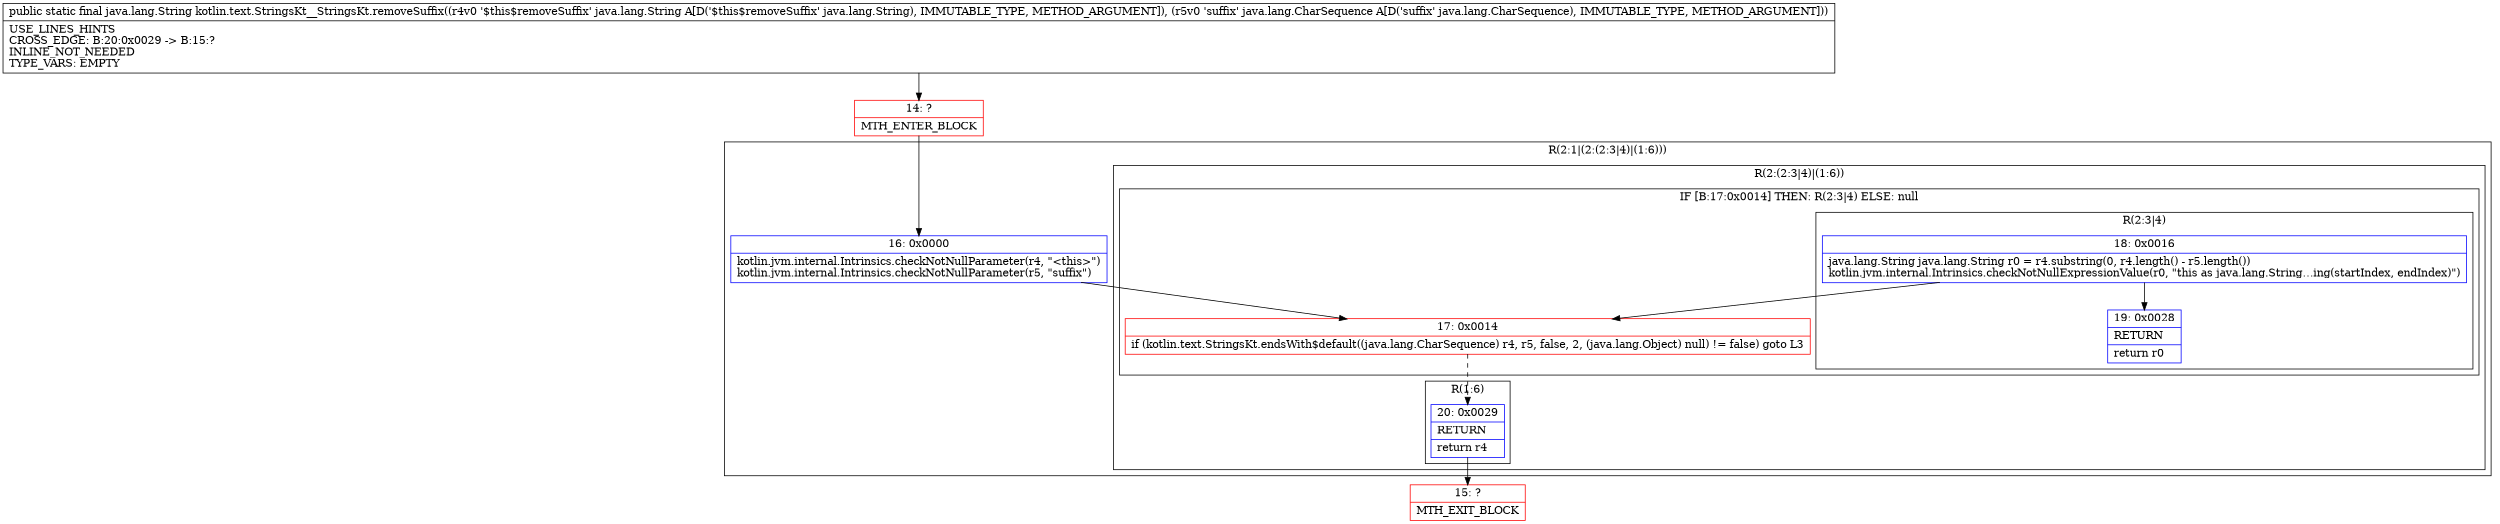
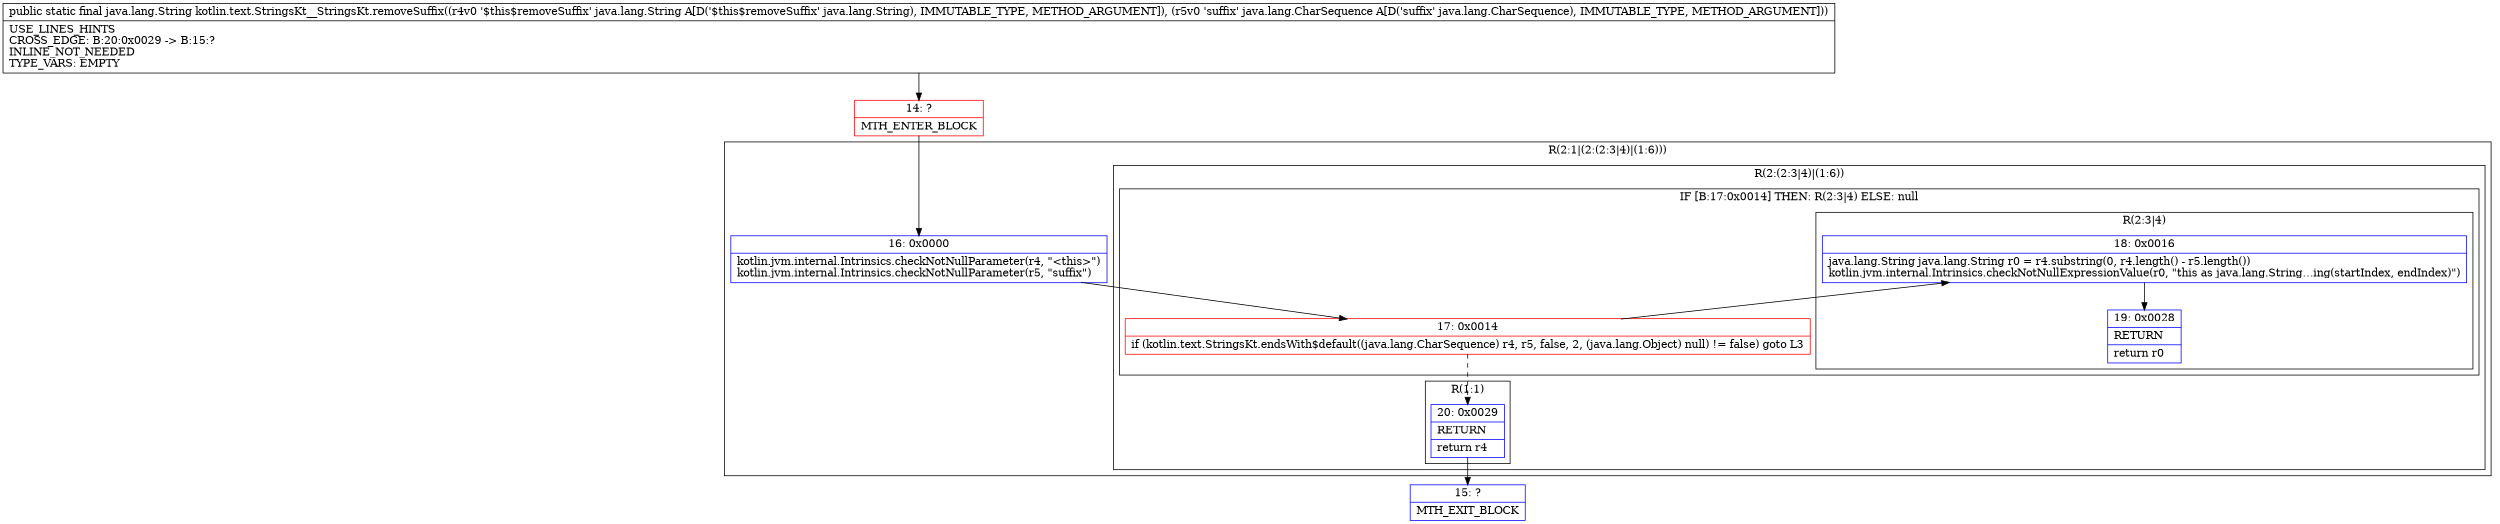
(1780, 300) -> (1781, 301)
(1468, 390) -> (1468, 390)
(1468, 503) -> (1468, 503)
